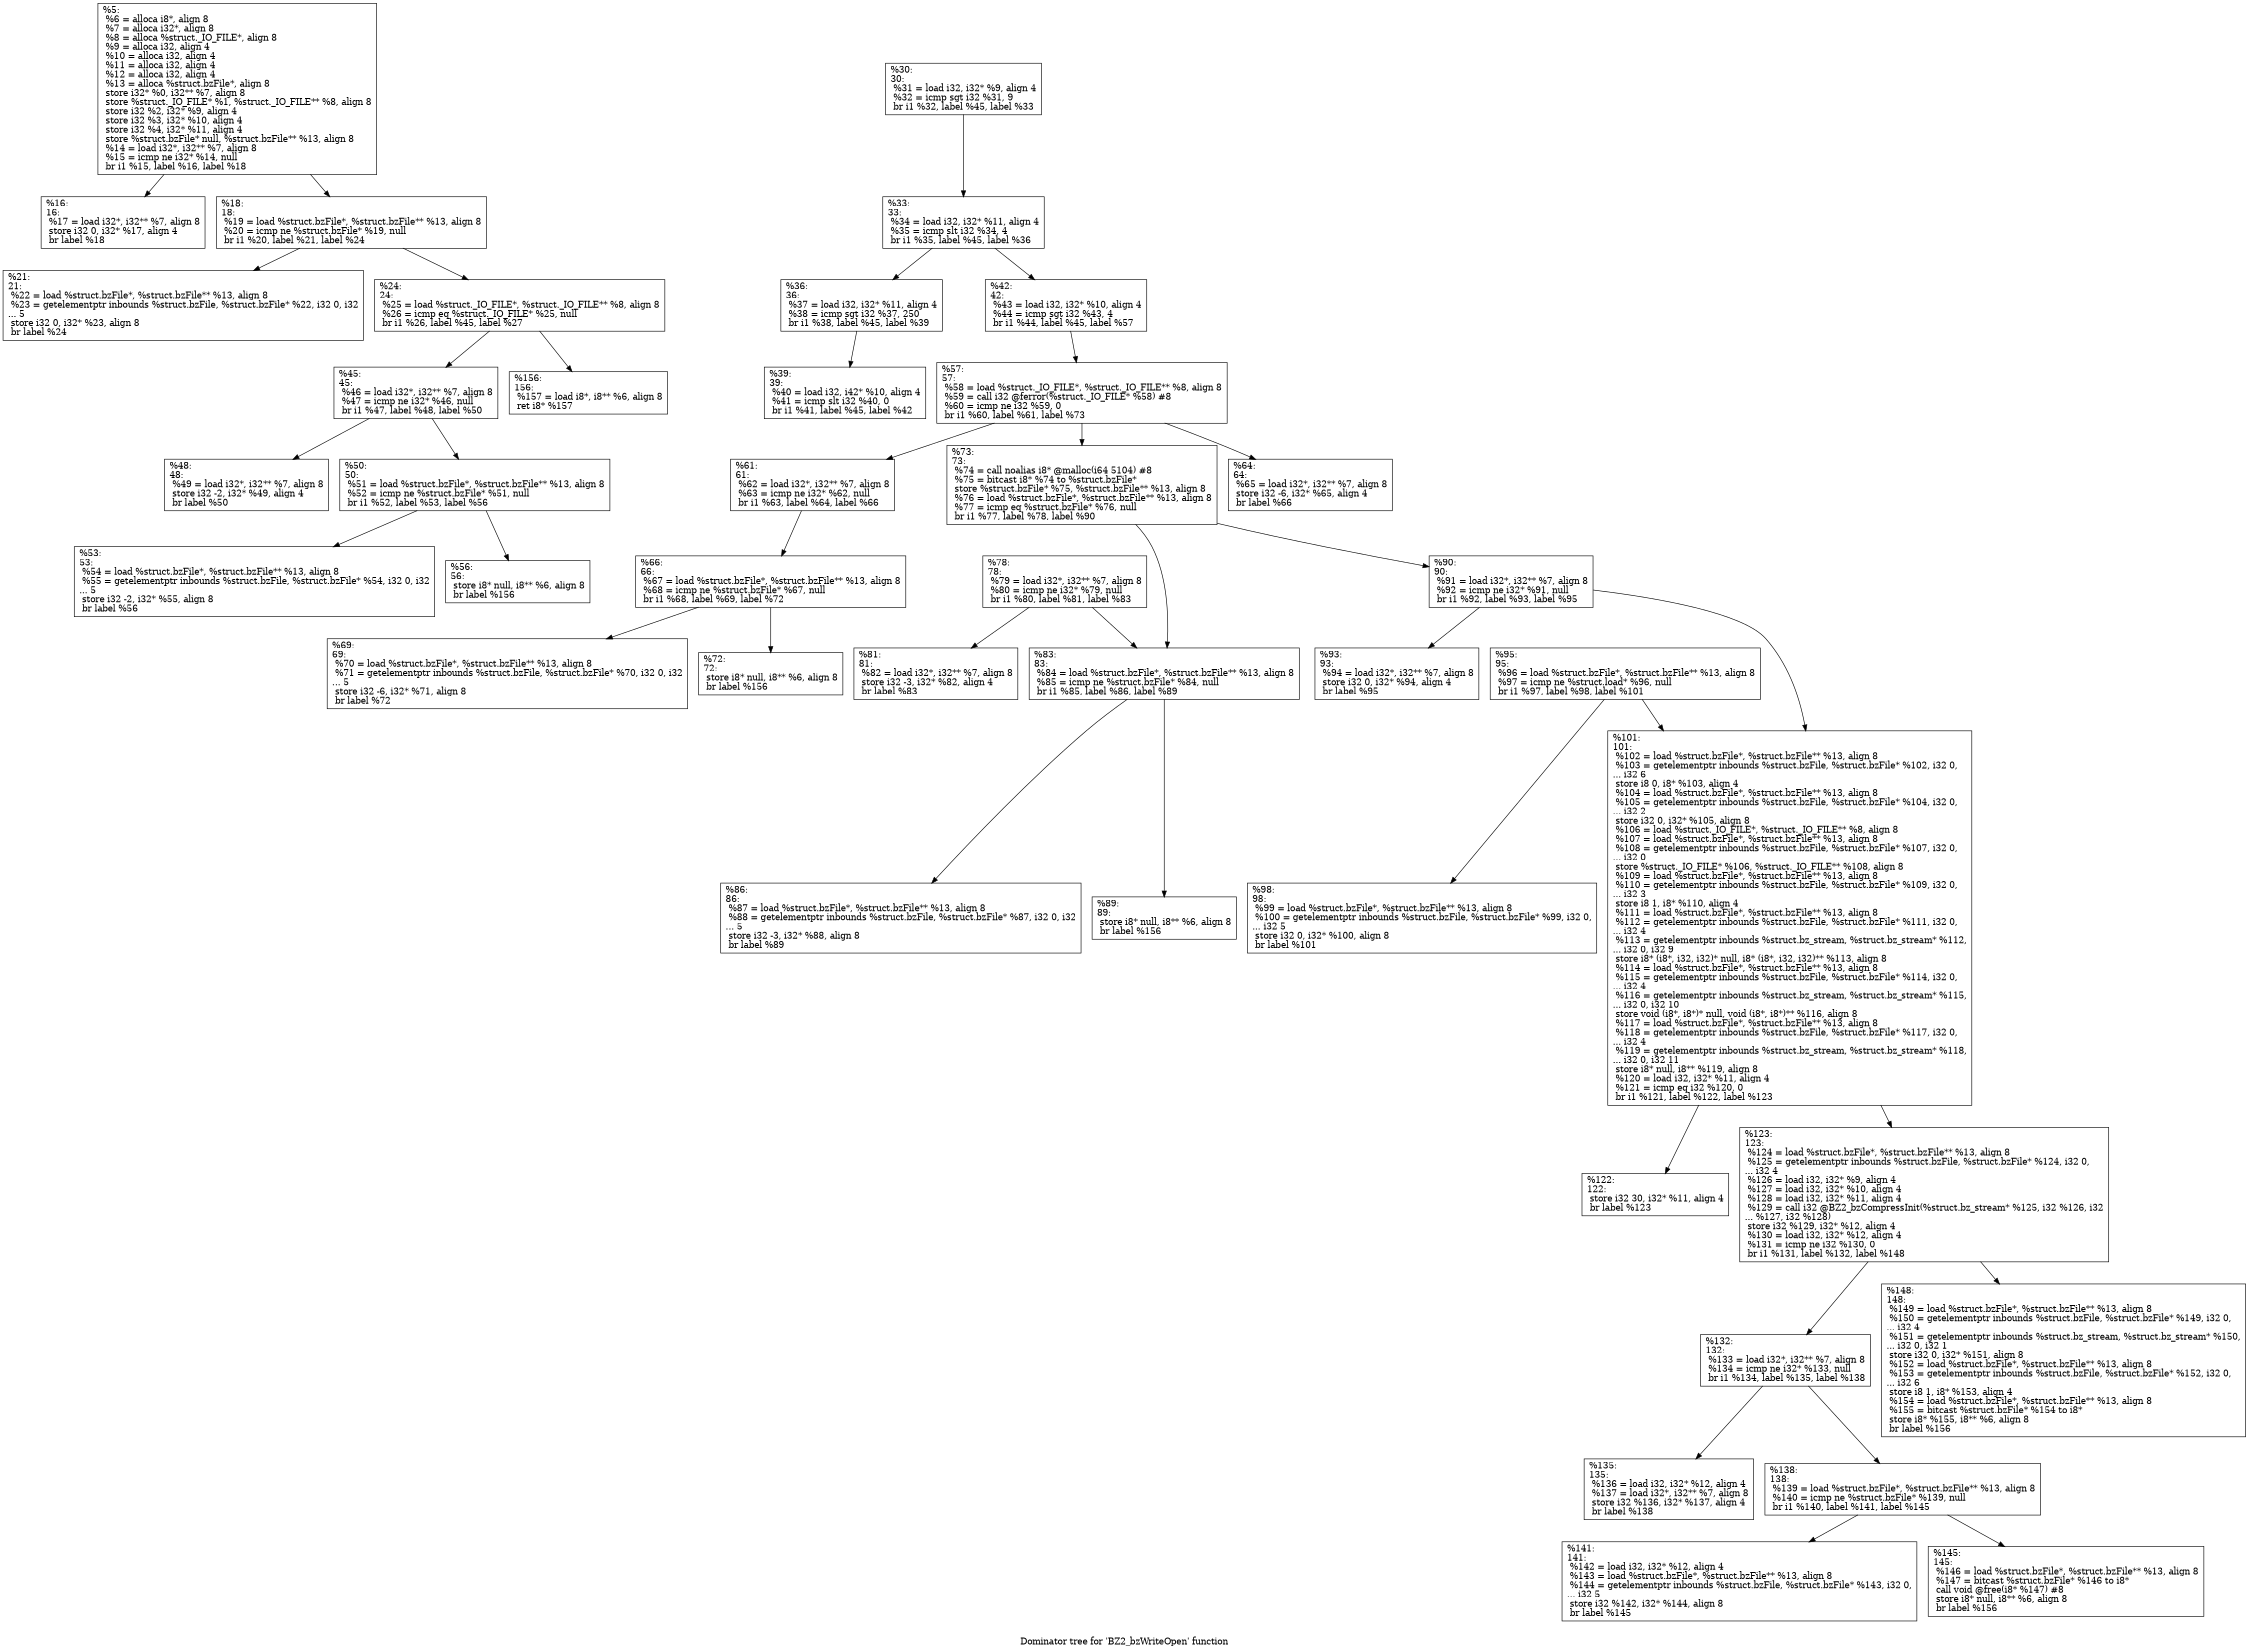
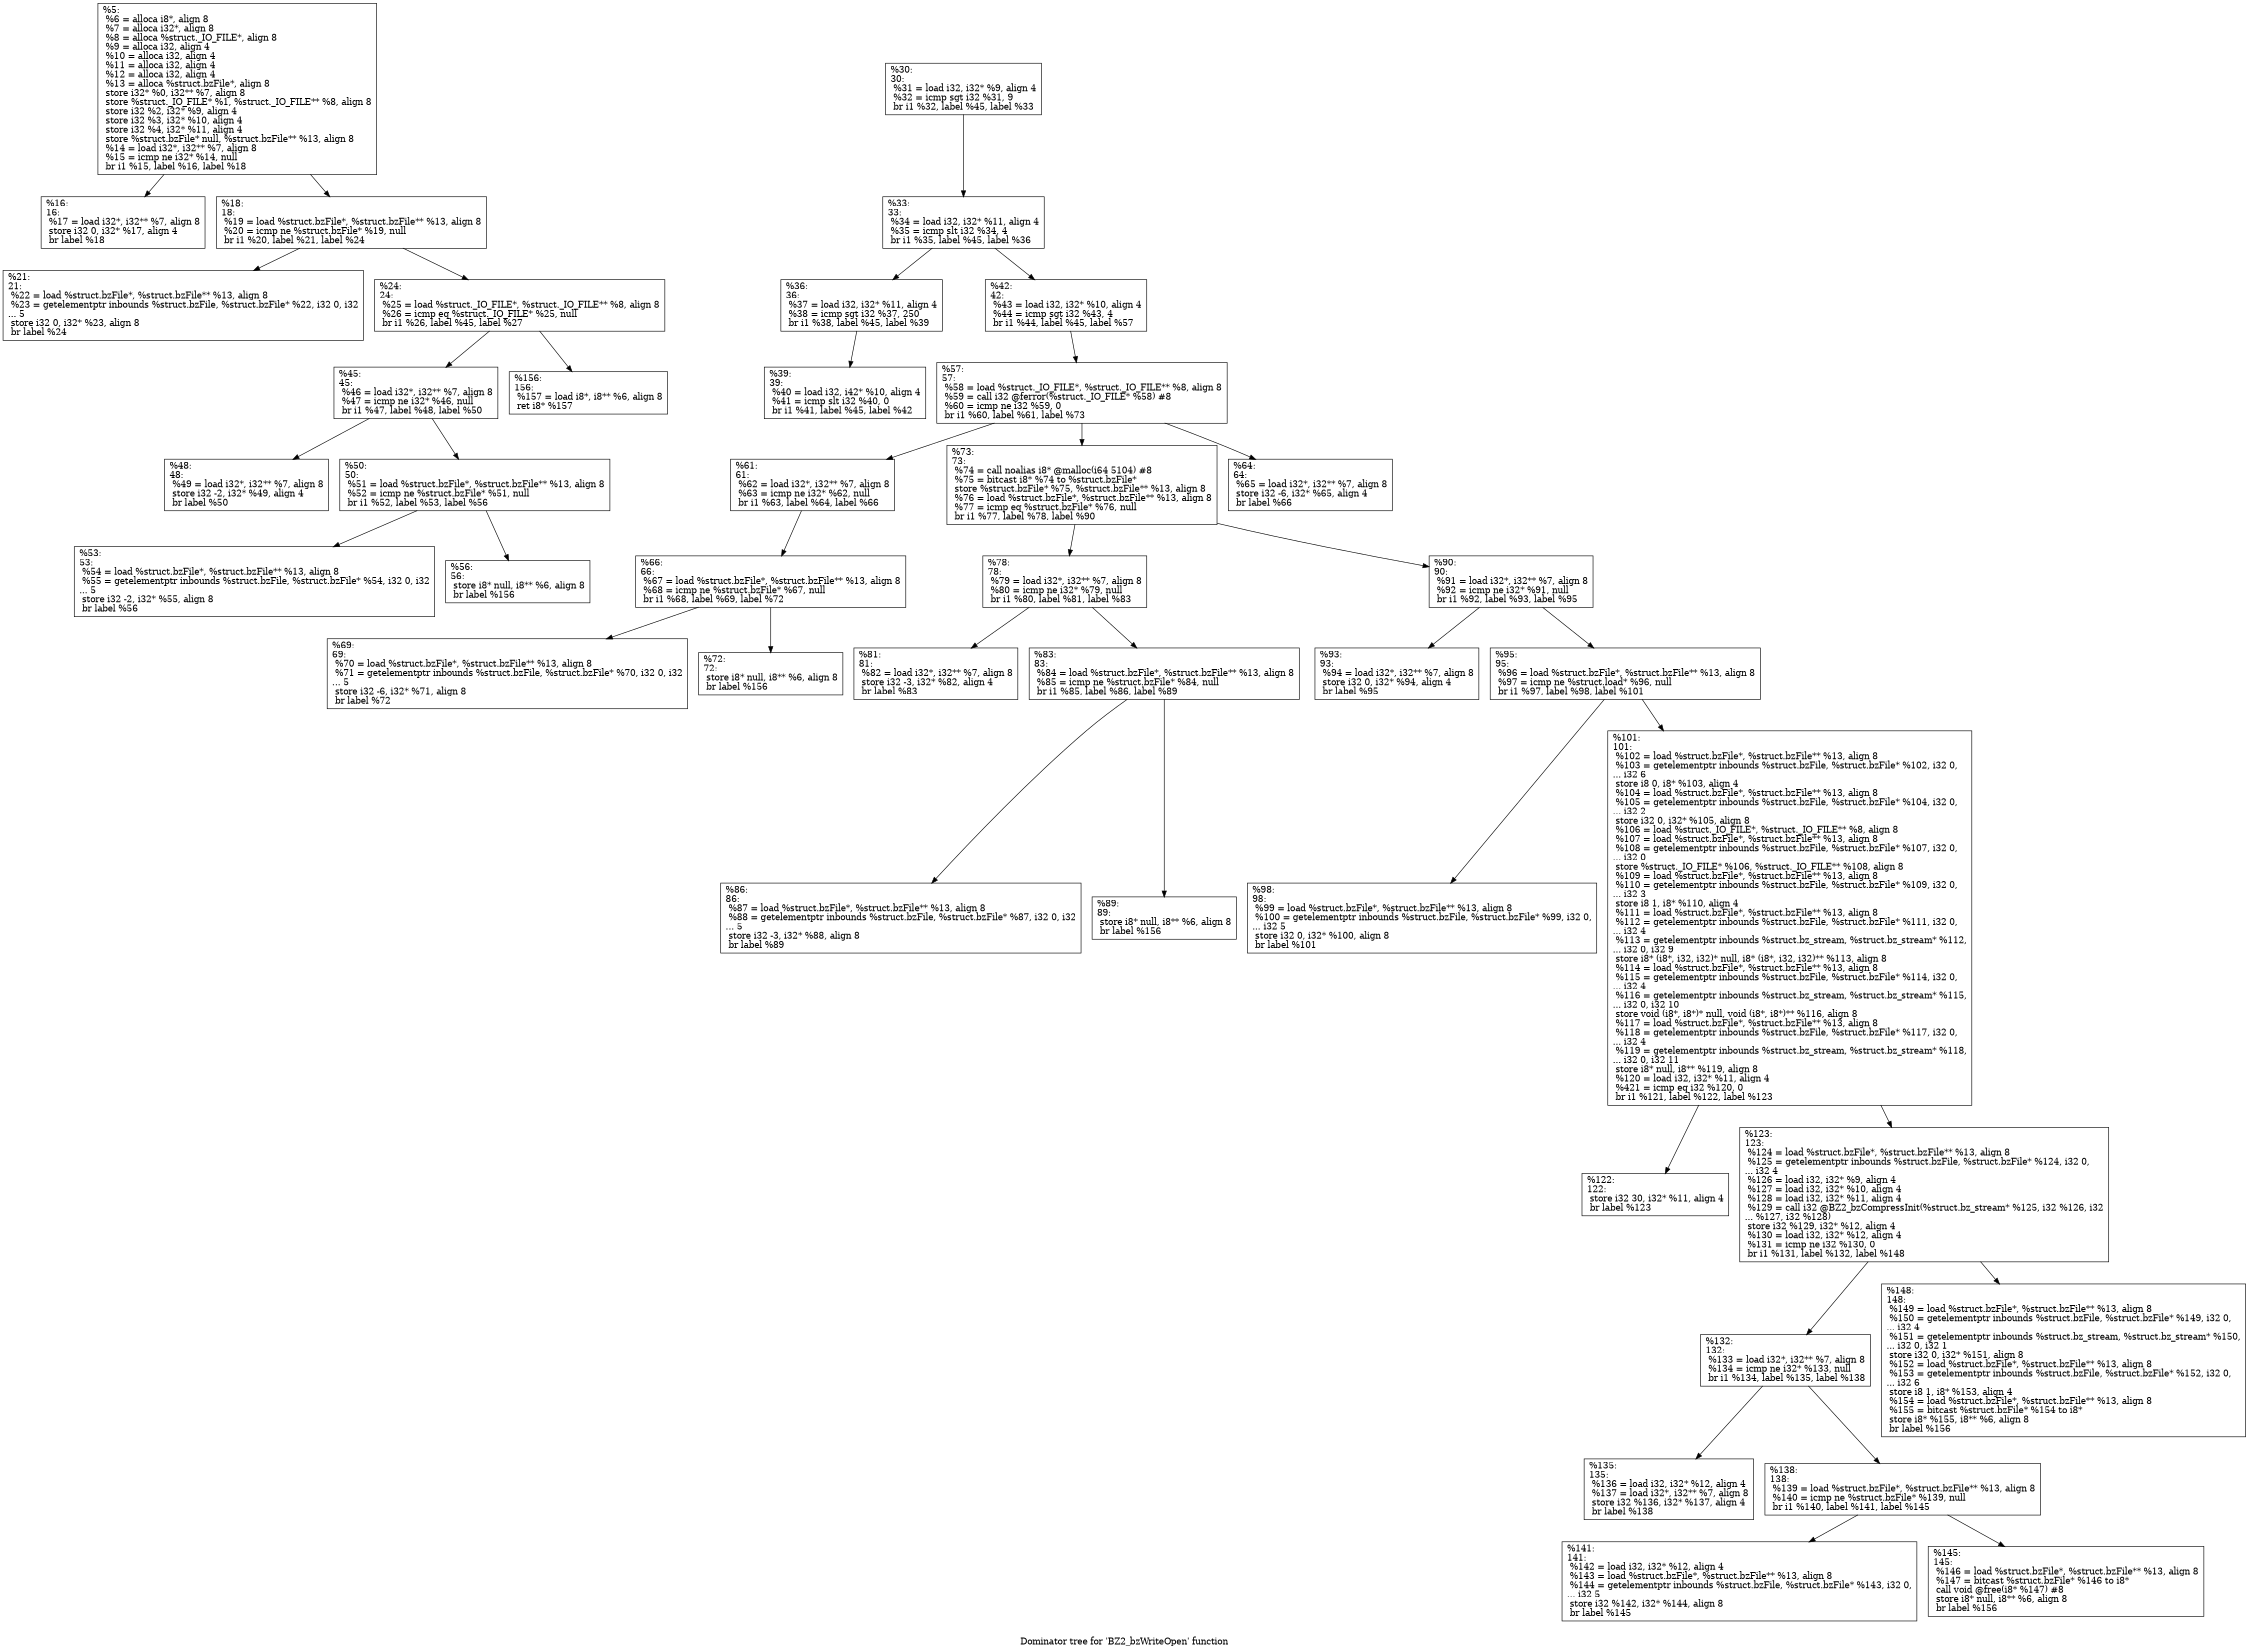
(1163, 580) -> (1073, 537)
(1729, 618) -> (1566, 626)
(1678, 1088) -> (1678, 1088)
